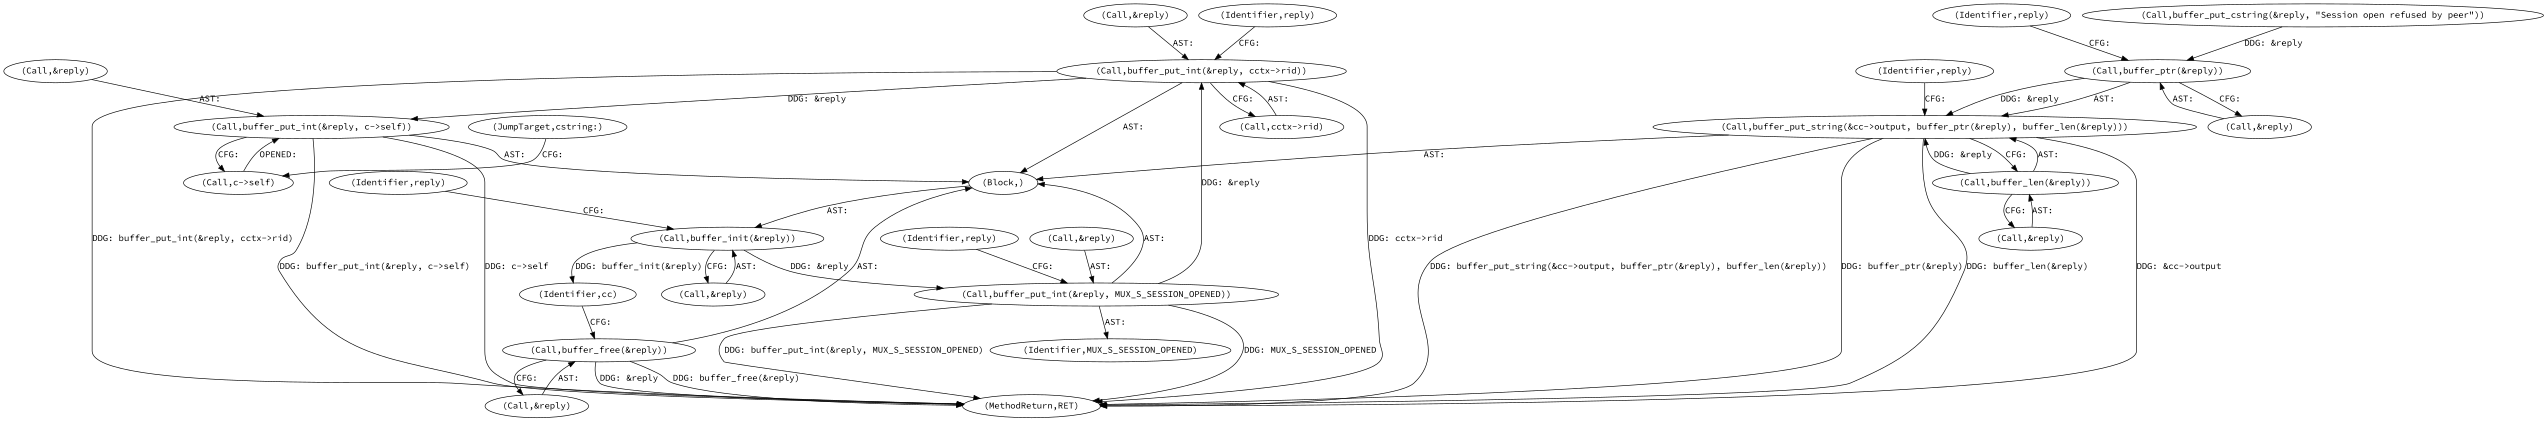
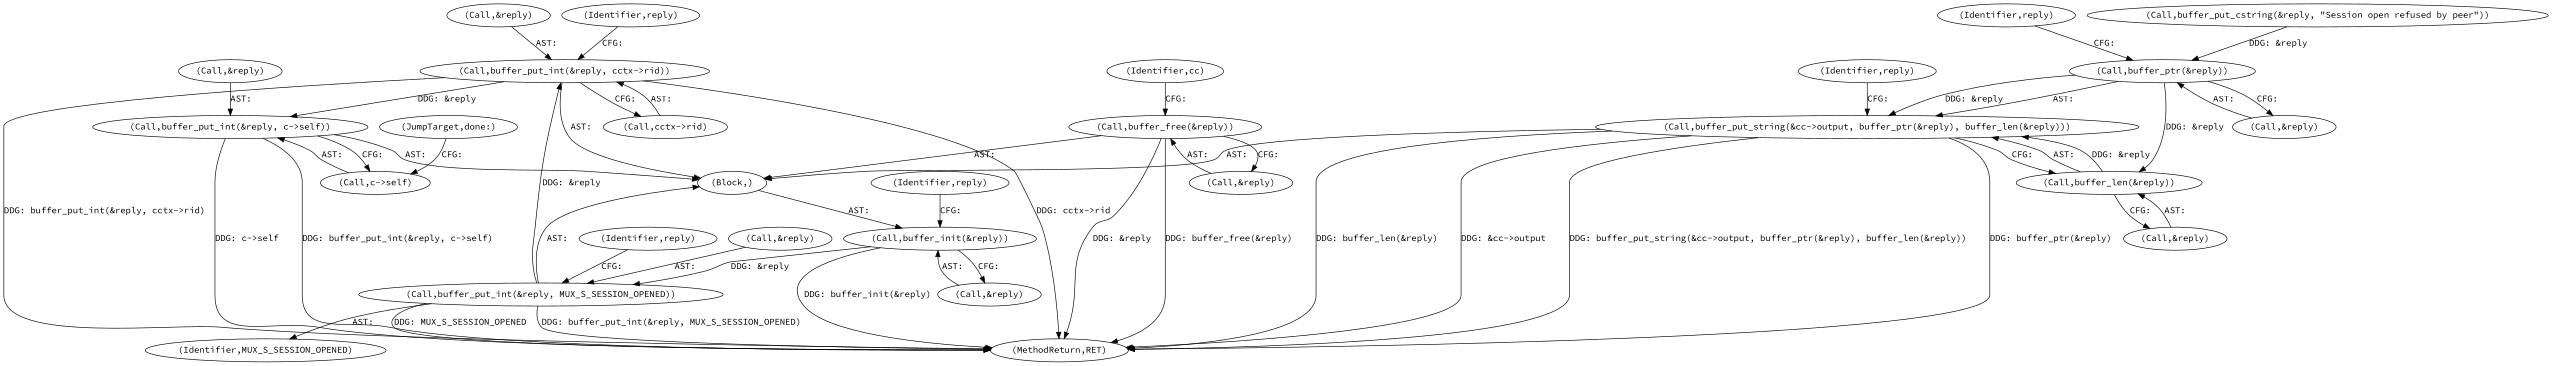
(548, 127) -> (449, 127)
none -> (2164, 128)
(281, 155) -> (335, 155)
(597, 250) -> (836, 324)
